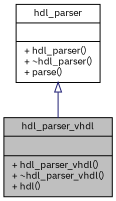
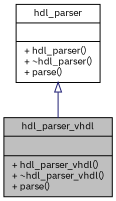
(26, 186) -> (31, 186)
